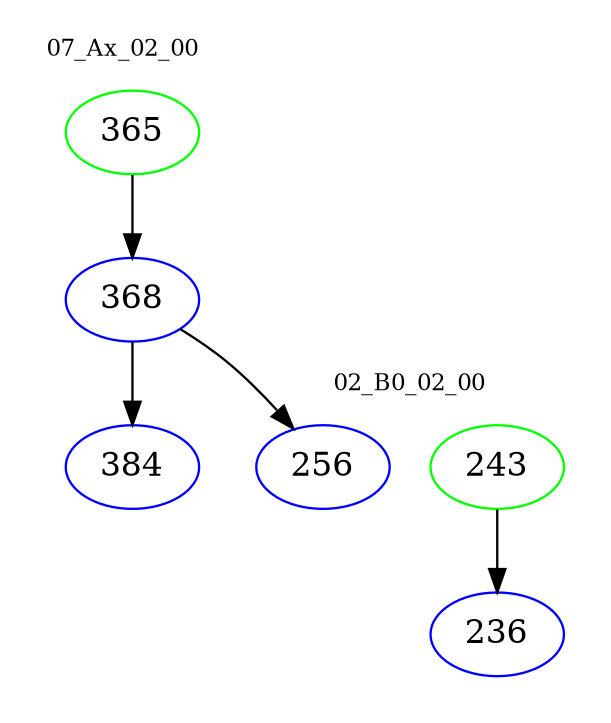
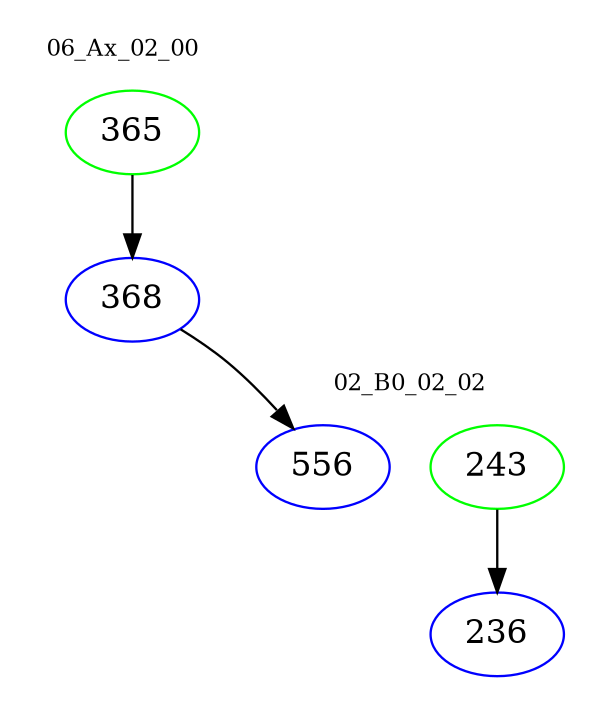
(123, 50) -> (123, 50)
(410, 385) -> (410, 385)
(132, 467) -> none
(323, 467) -> (323, 467)
